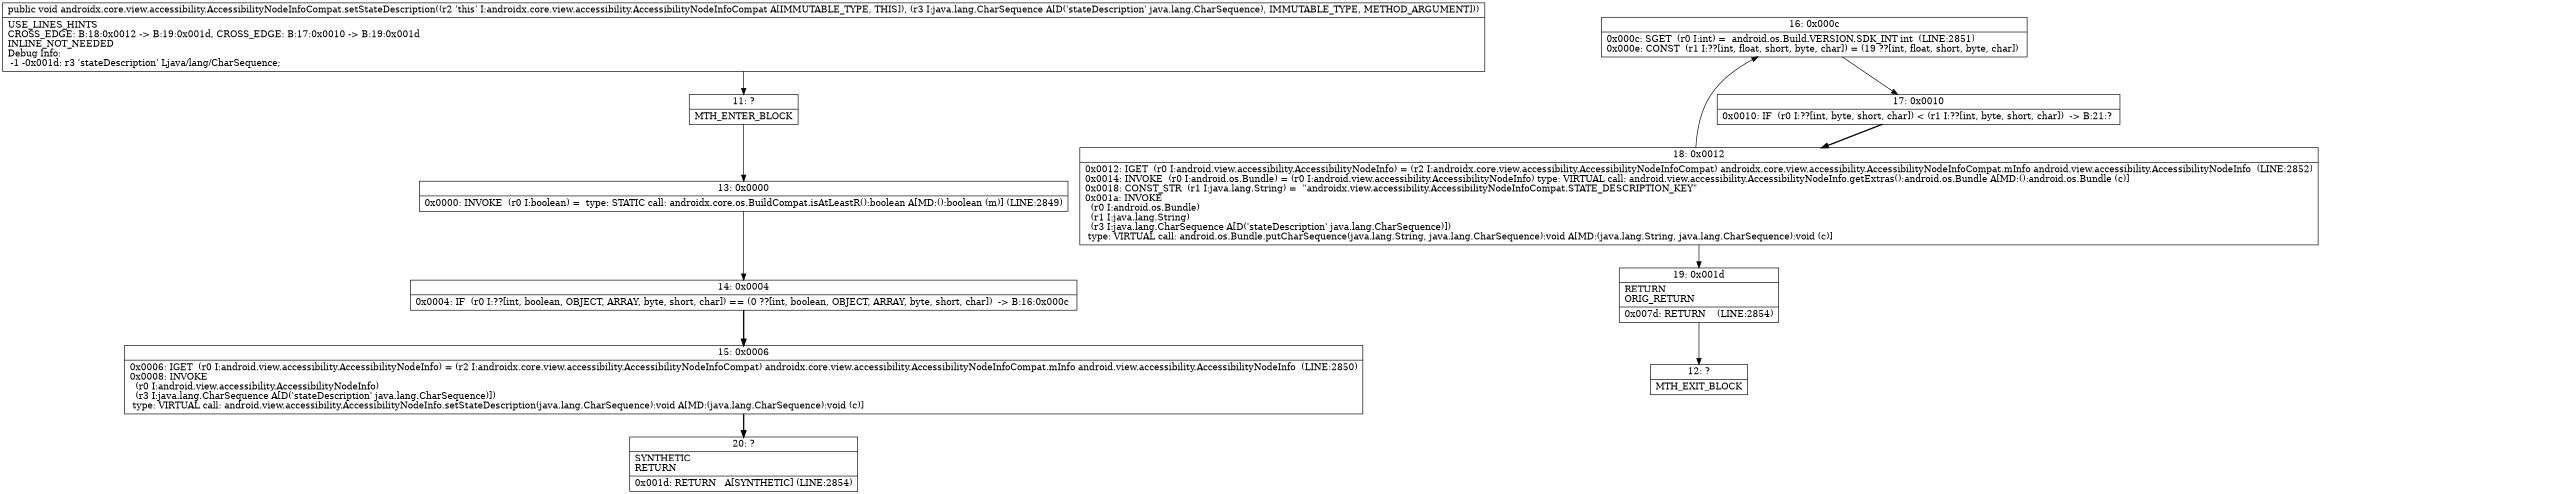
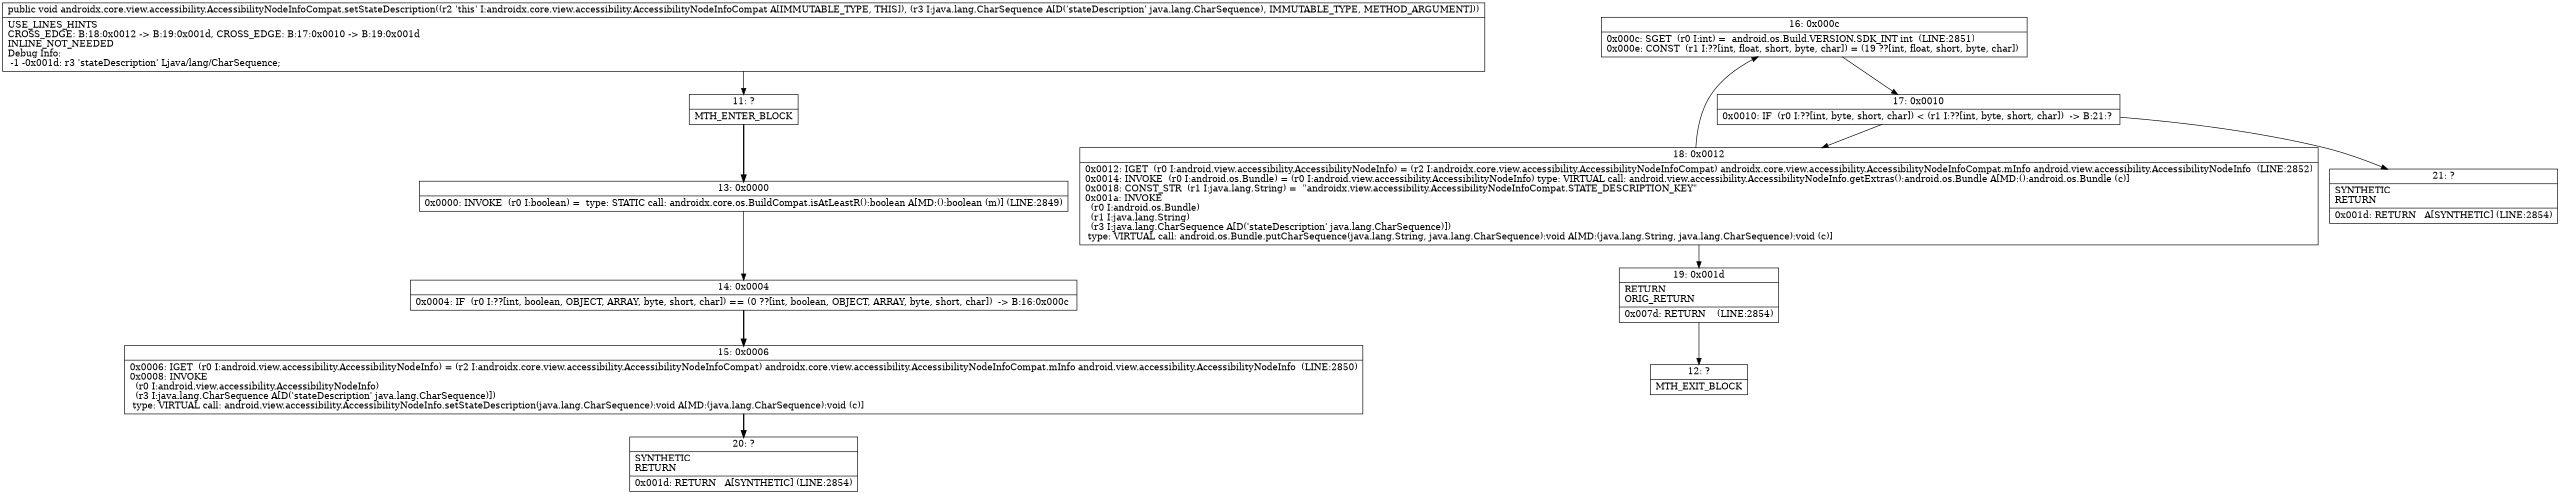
(1855, 135) -> (1855, 135)
(744, 150) -> (744, 150)
none -> (2444, 196)
